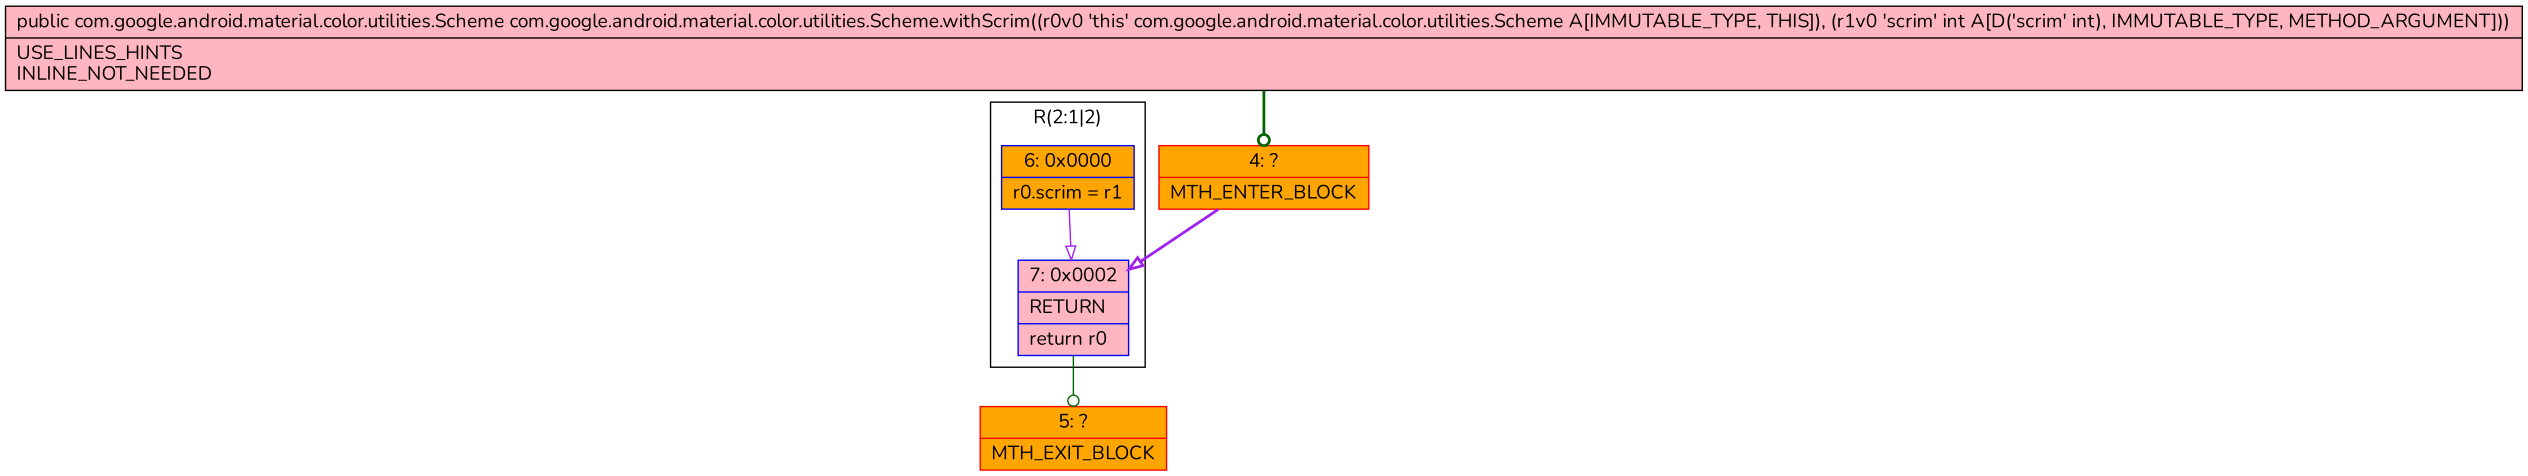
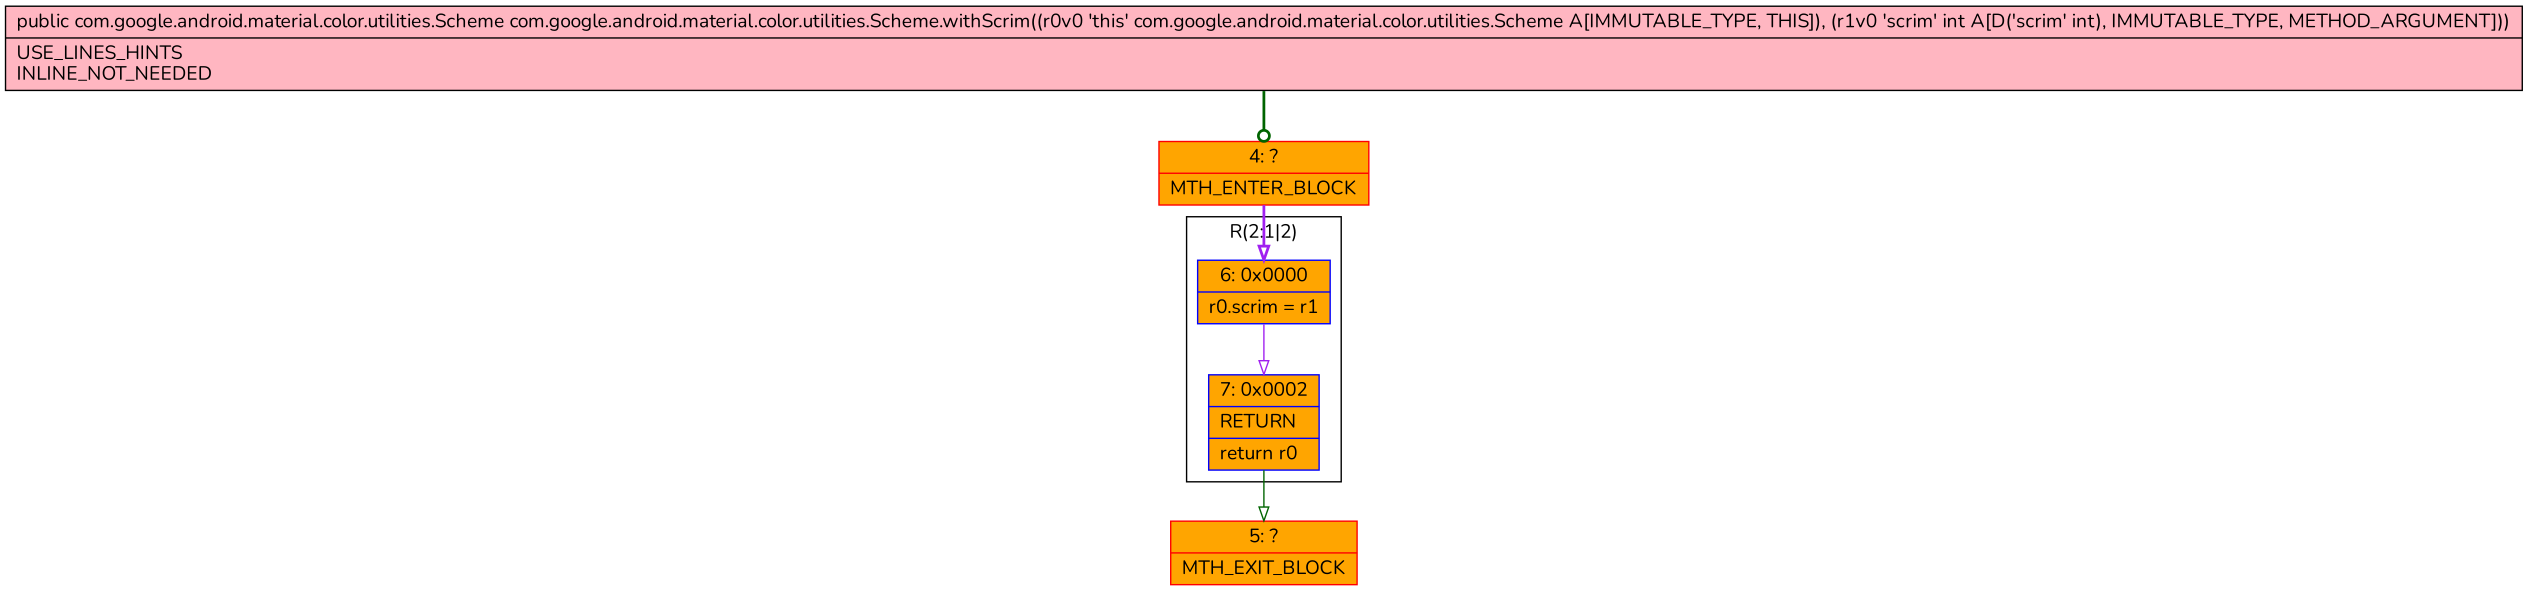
(1179, 235) -> (1264, 225)
(1073, 308) -> (1264, 422)
(1073, 376) -> (1264, 490)
